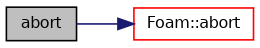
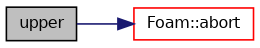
(41, 24) -> (41, 24)
